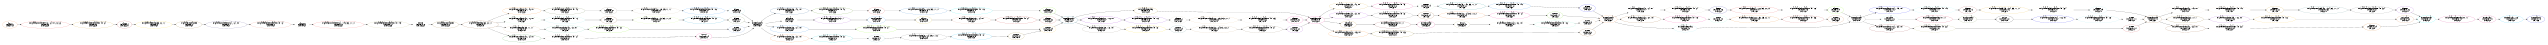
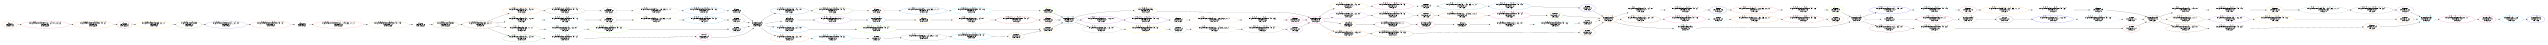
(2405, 19) -> (2405, 19)
(421, 25) -> (421, 25)
